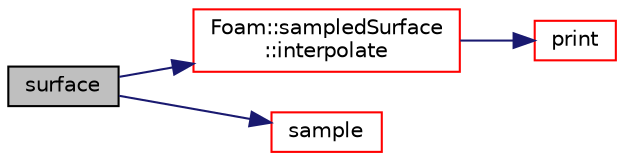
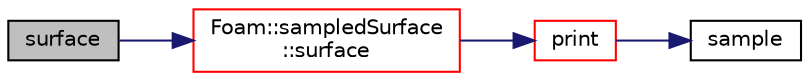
(327, 41) -> (327, 41)
(185, 107) -> (643, 41)
(327, 132) -> (746, 41)
